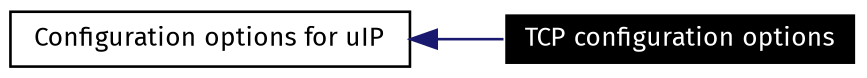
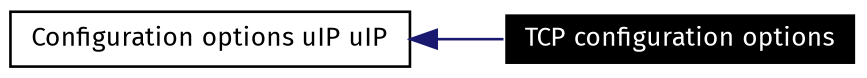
(210, 39) -> (210, 39)
